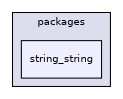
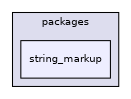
(61, 59) -> (66, 59)
